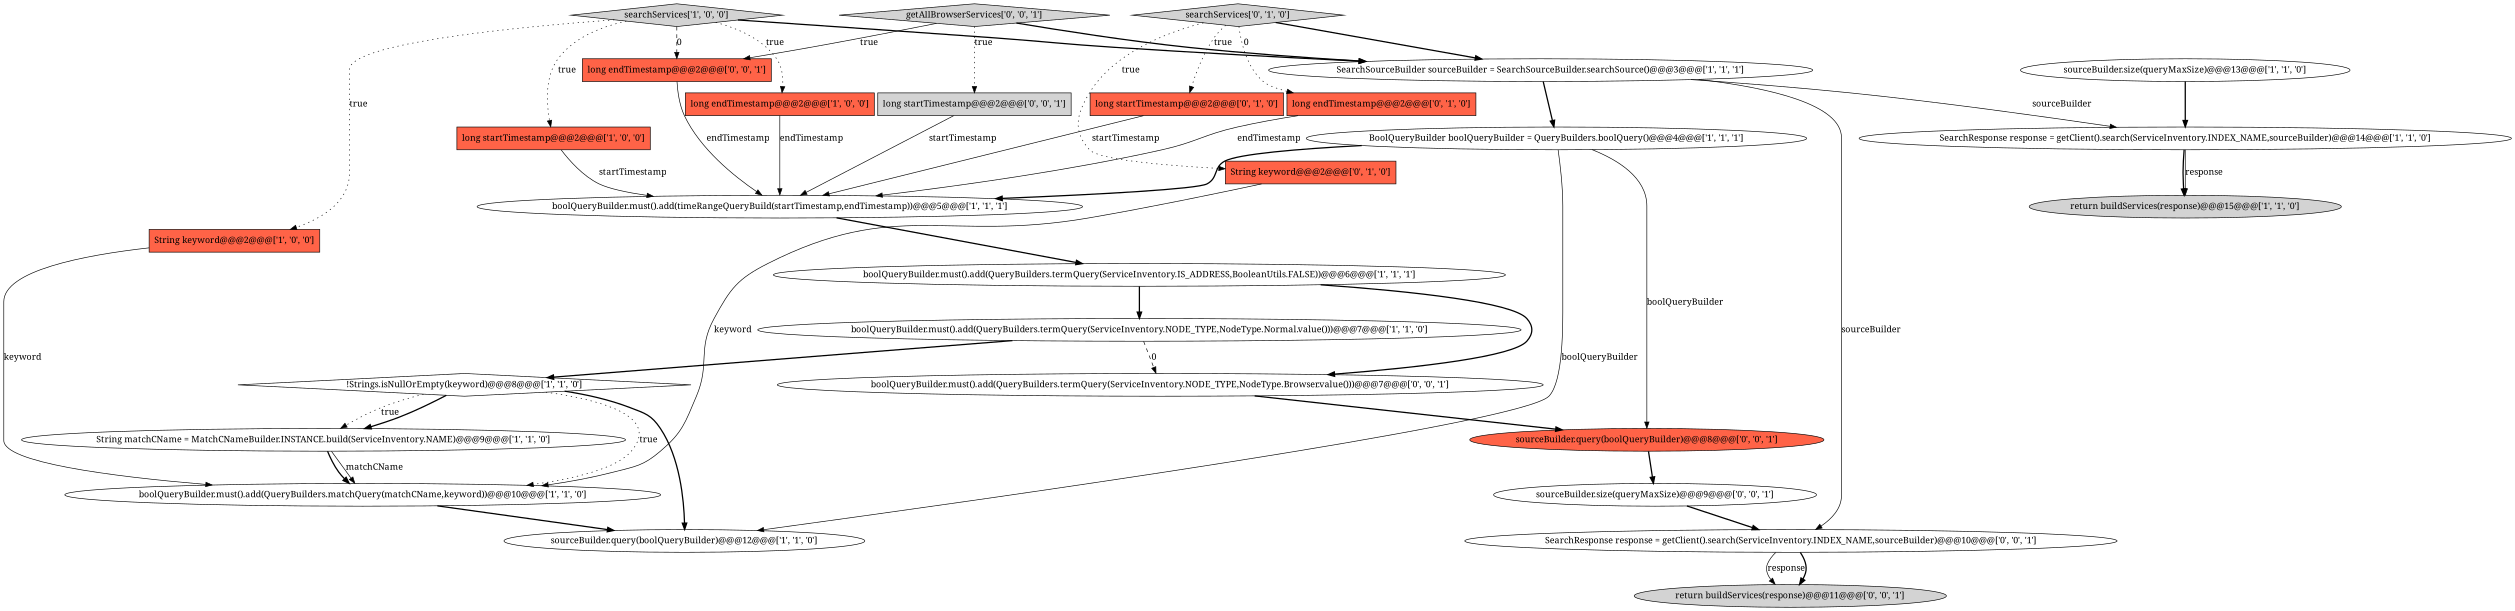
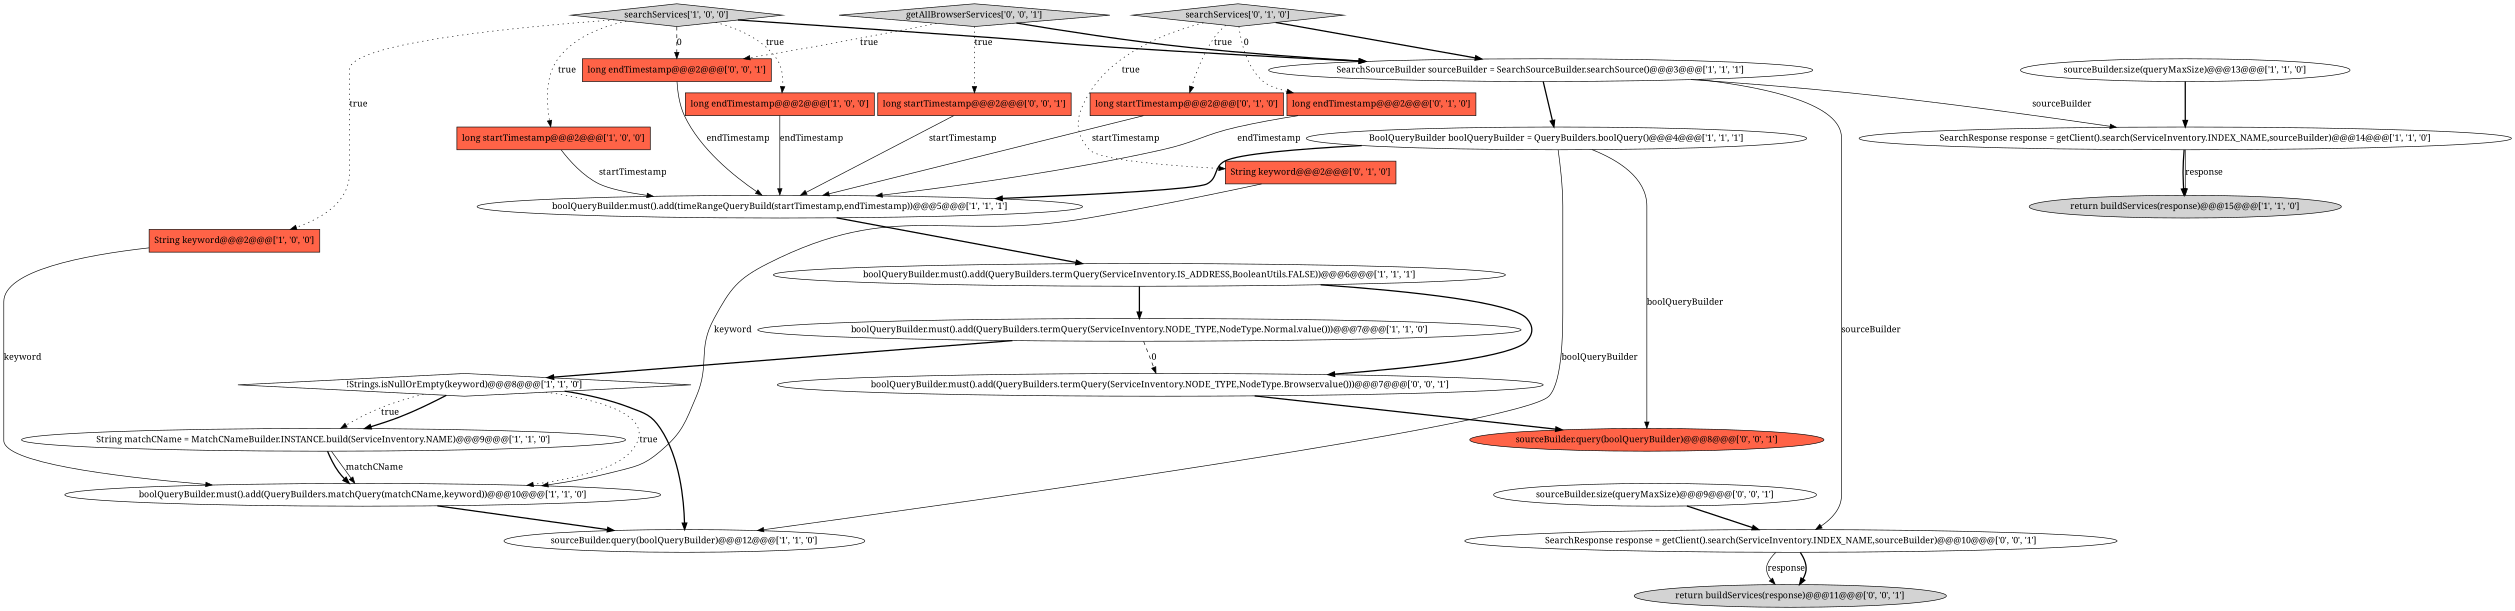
(843, 41) -> (843, 41)
(974, 104) -> (974, 104)
(1650, 464) -> none
